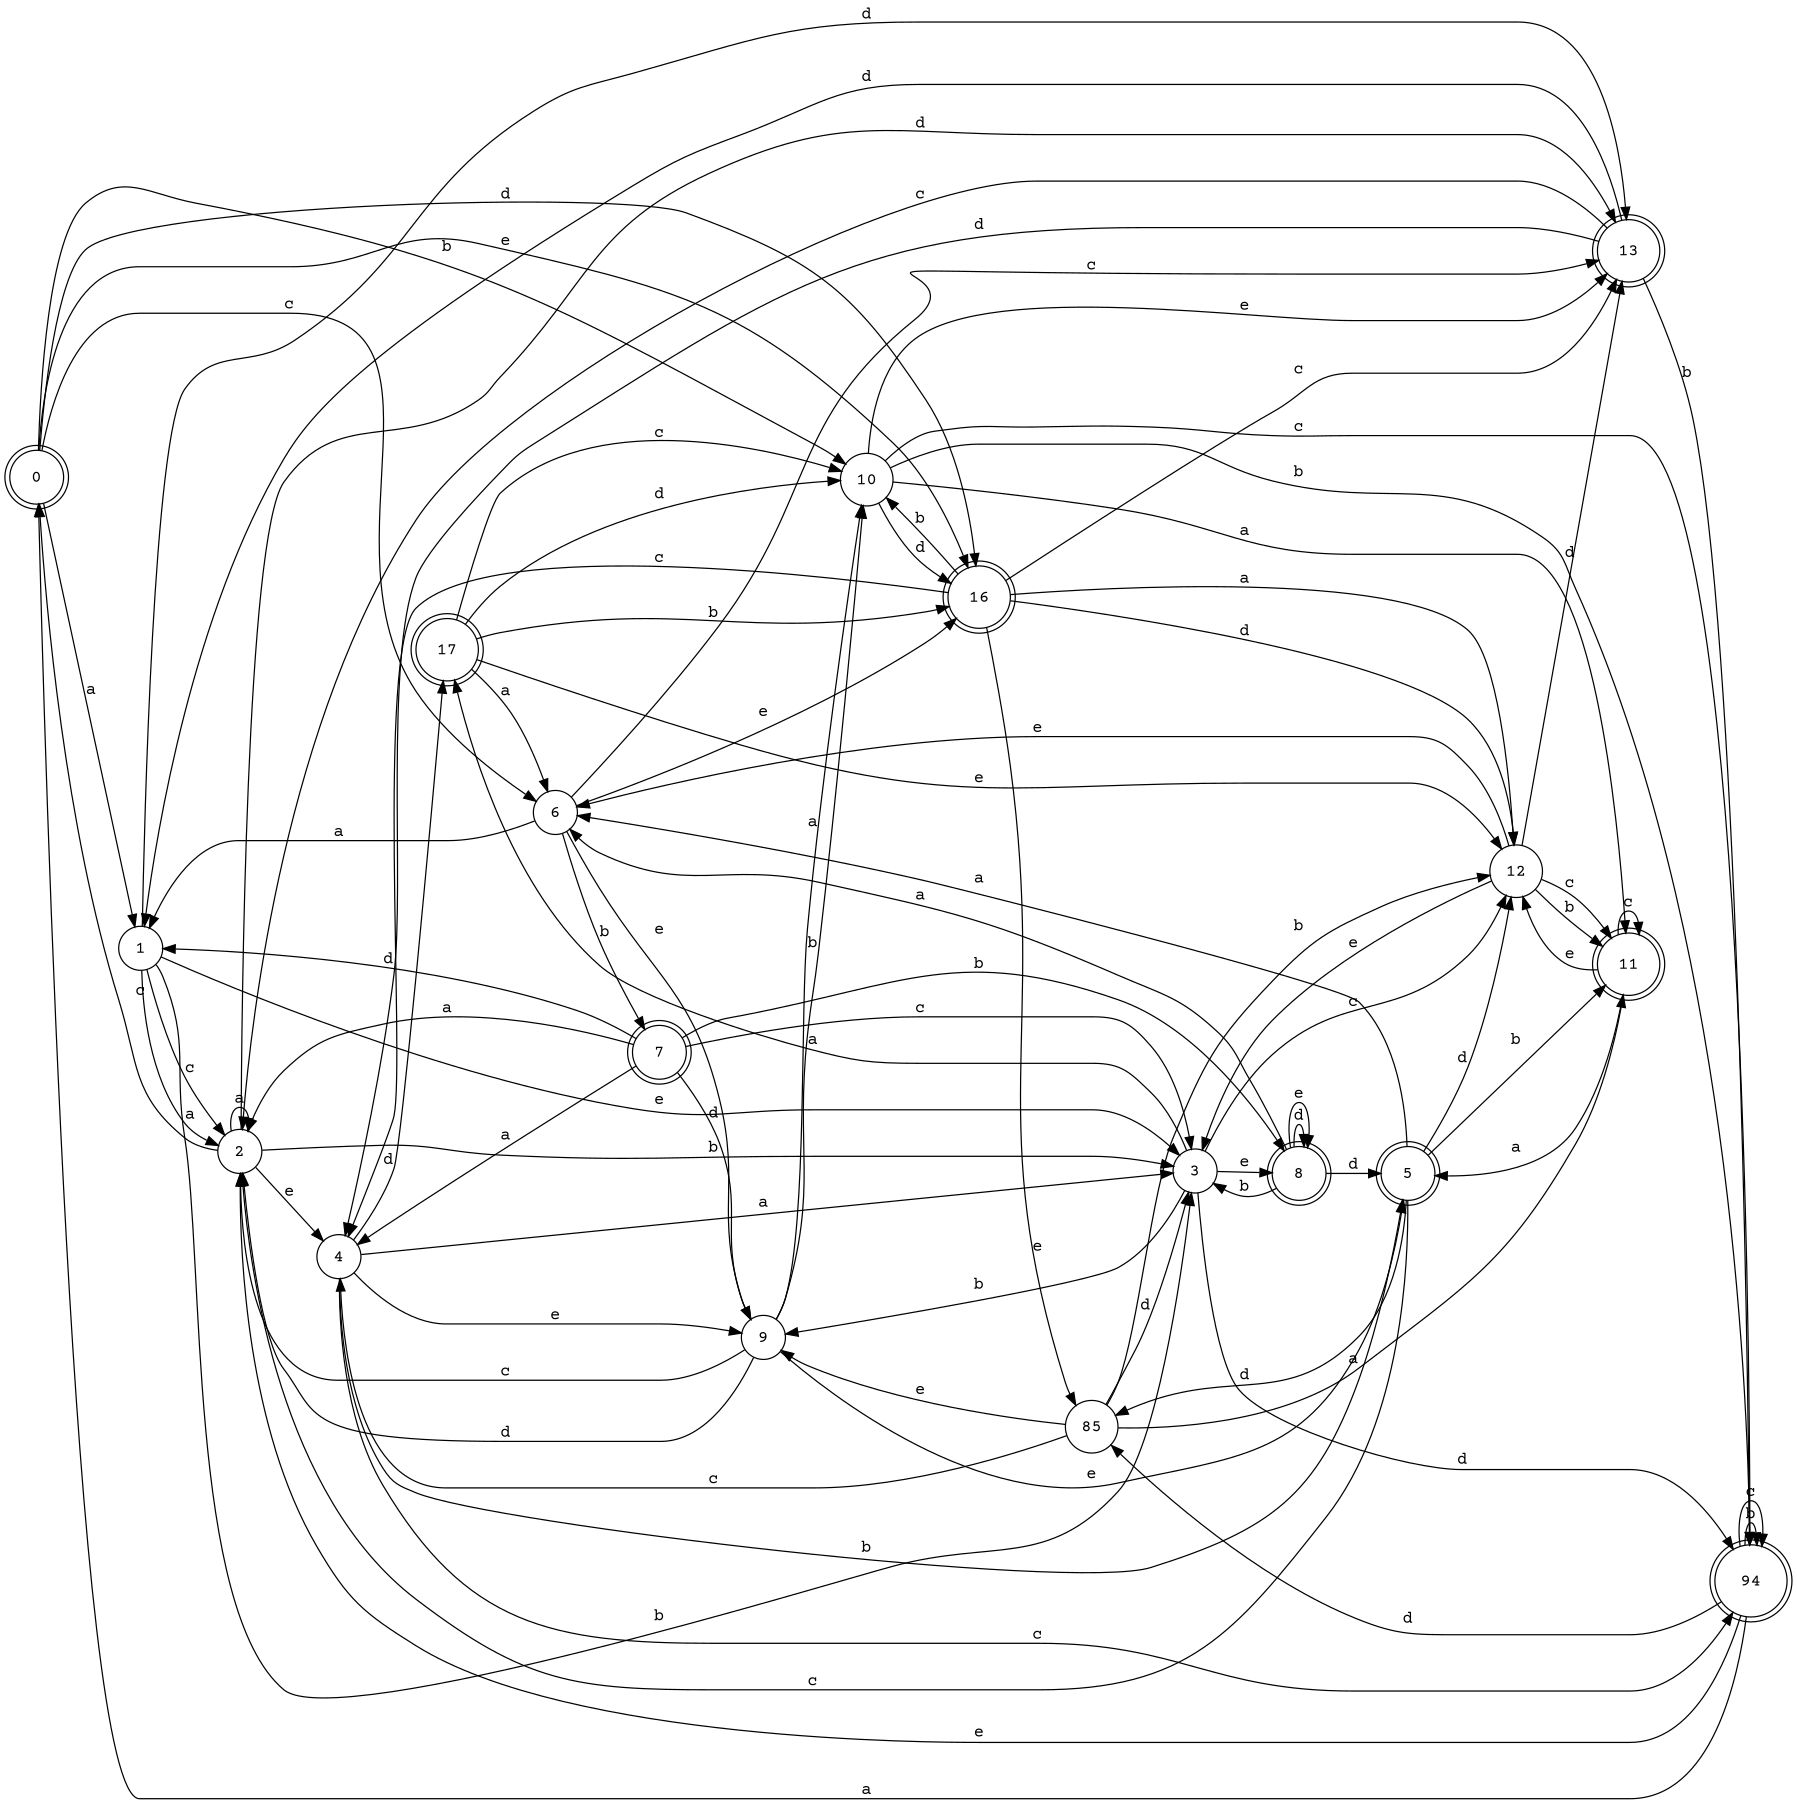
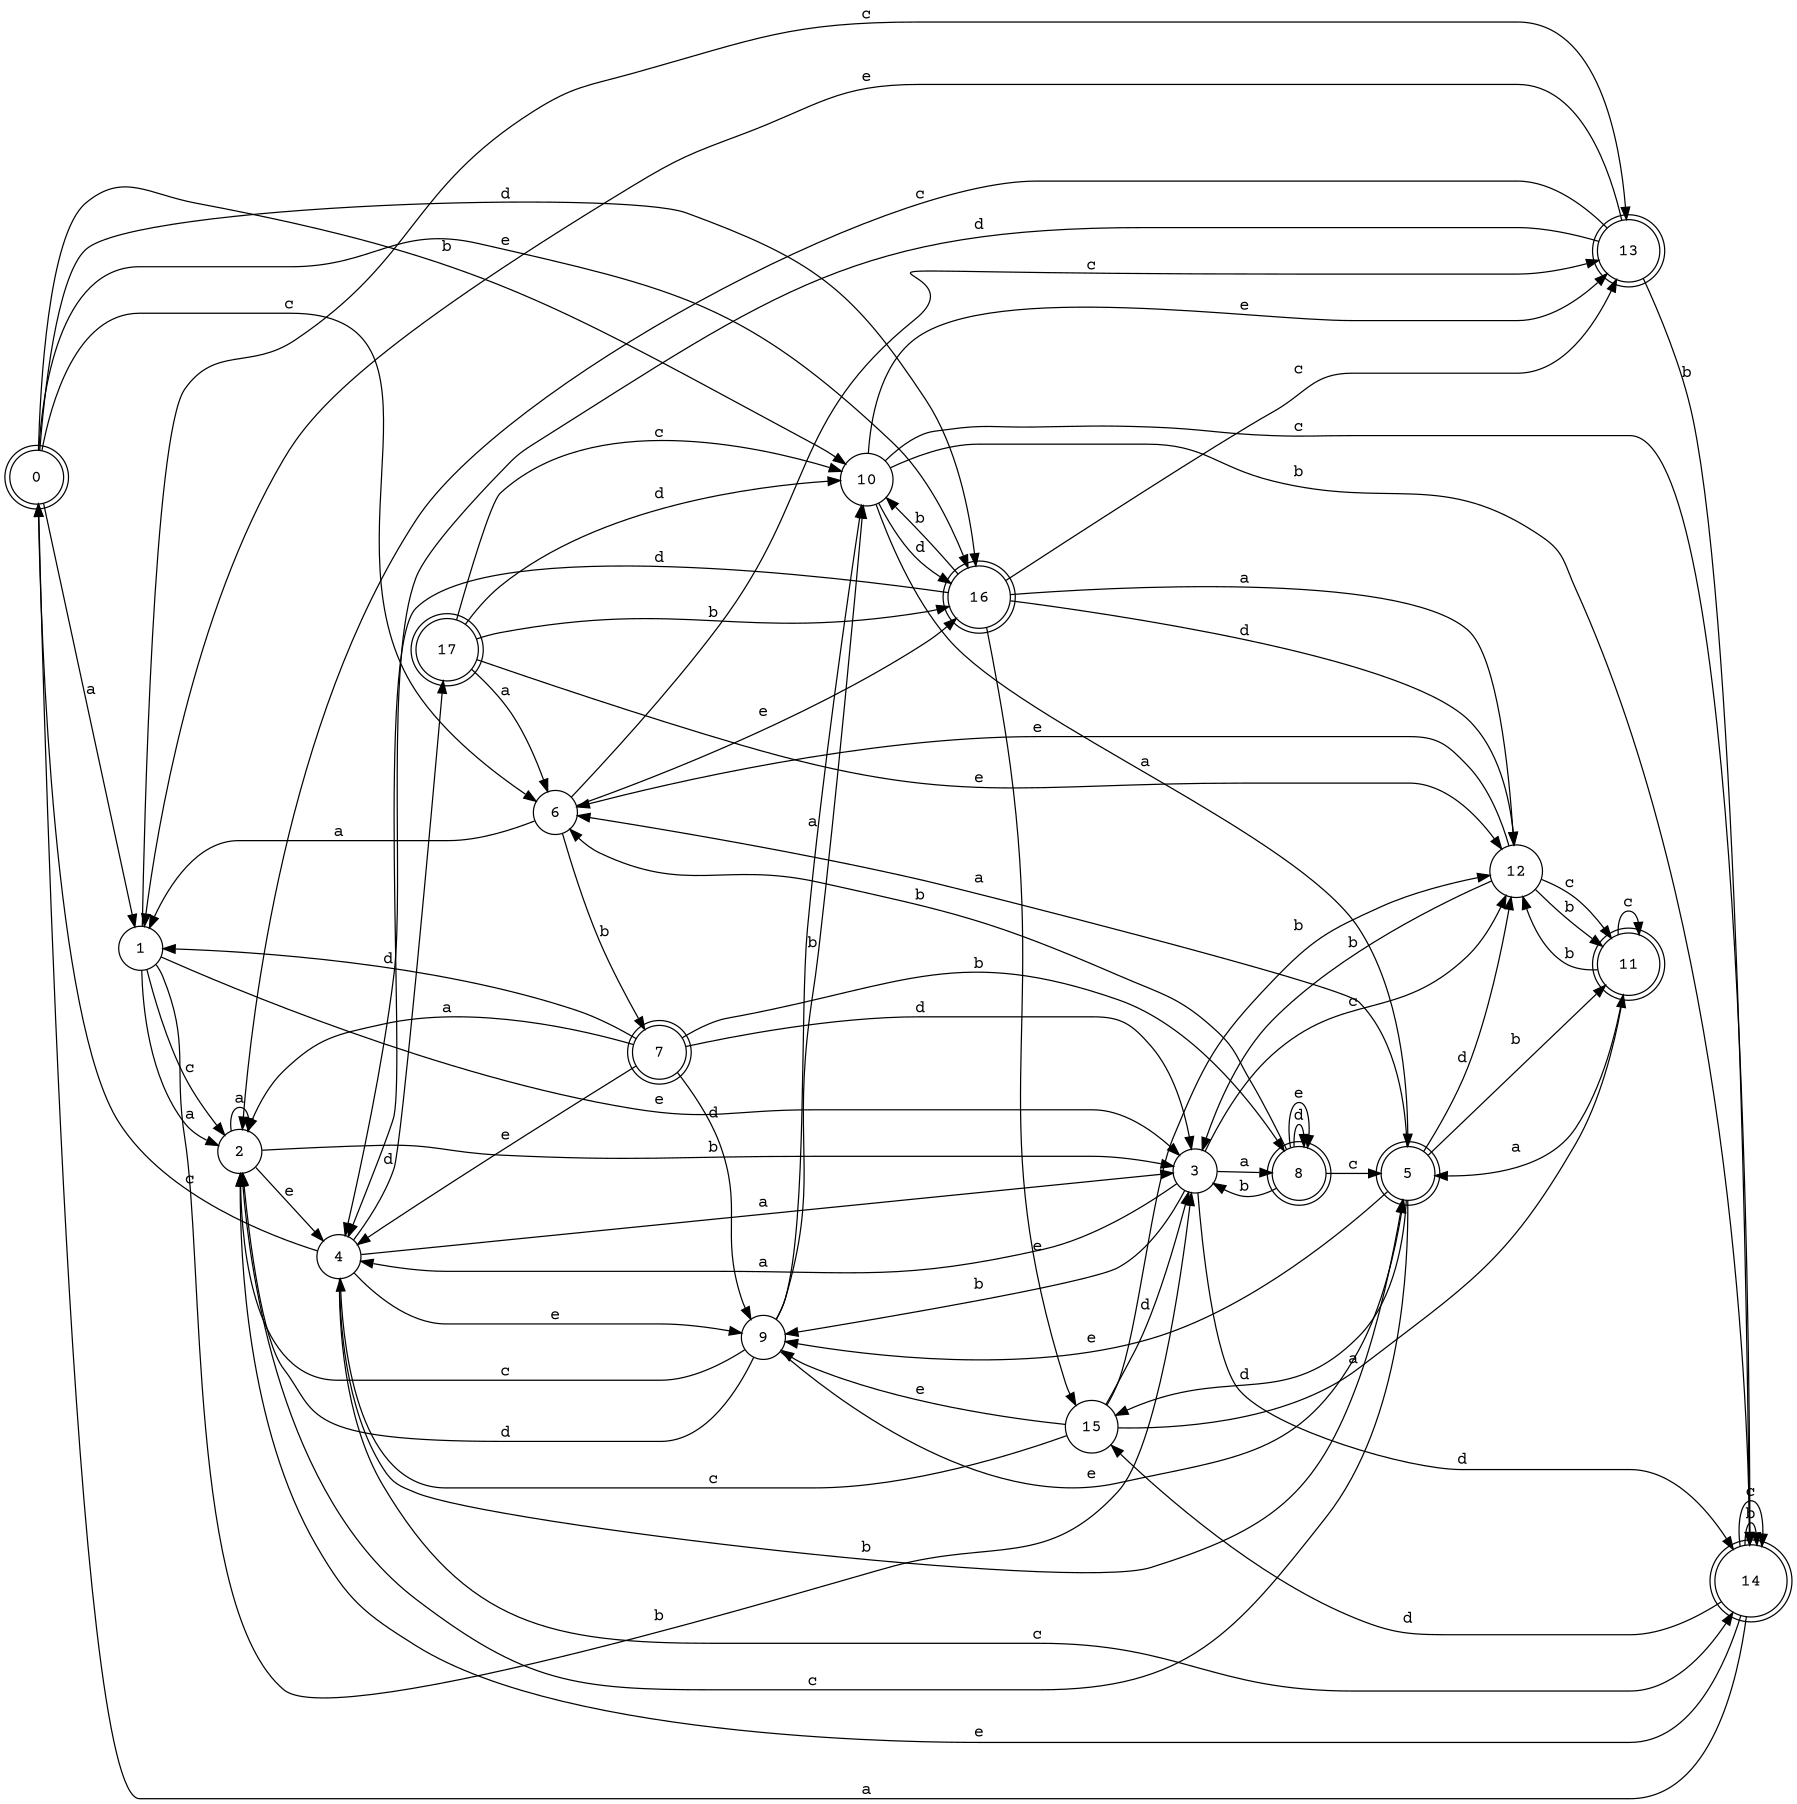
(867, 14) -> (867, 14)
(867, 76) -> (867, 76)
(607, 247) -> none
(1400, 554) -> (1183, 795)
(1573, 556) -> none
(659, 557) -> (659, 557)
(83, 856) -> (70, 943)
(921, 895) -> (921, 895)
(1354, 943) -> (1354, 943)
(1570, 954) -> (1570, 954)
(921, 1008) -> (921, 1008)
(776, 1040) -> (804, 1272)
(705, 1052) -> (1114, 1347)
(506, 1135) -> (506, 1135)
(1245, 1162) -> (1245, 1162)
(1354, 1164) -> (1354, 1164)
(1092, 1427) -> (1092, 1427)
(1751, 1581) -> (1751, 1581)
